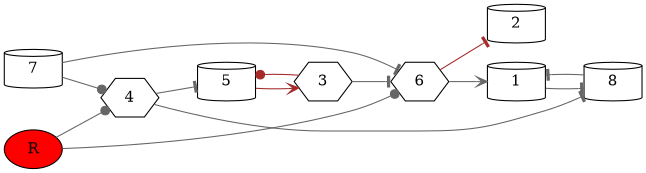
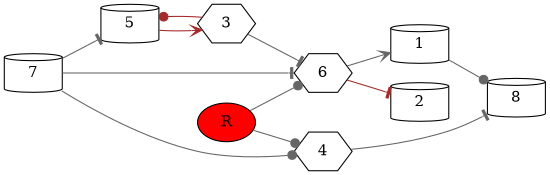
(568, 74) -> none
(562, 89) -> (464, 69)
(174, 90) -> (79, 49)
